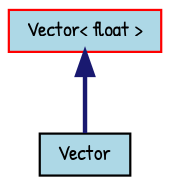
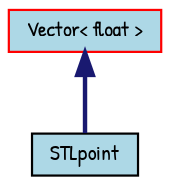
(85, 155) -> (85, 155)
